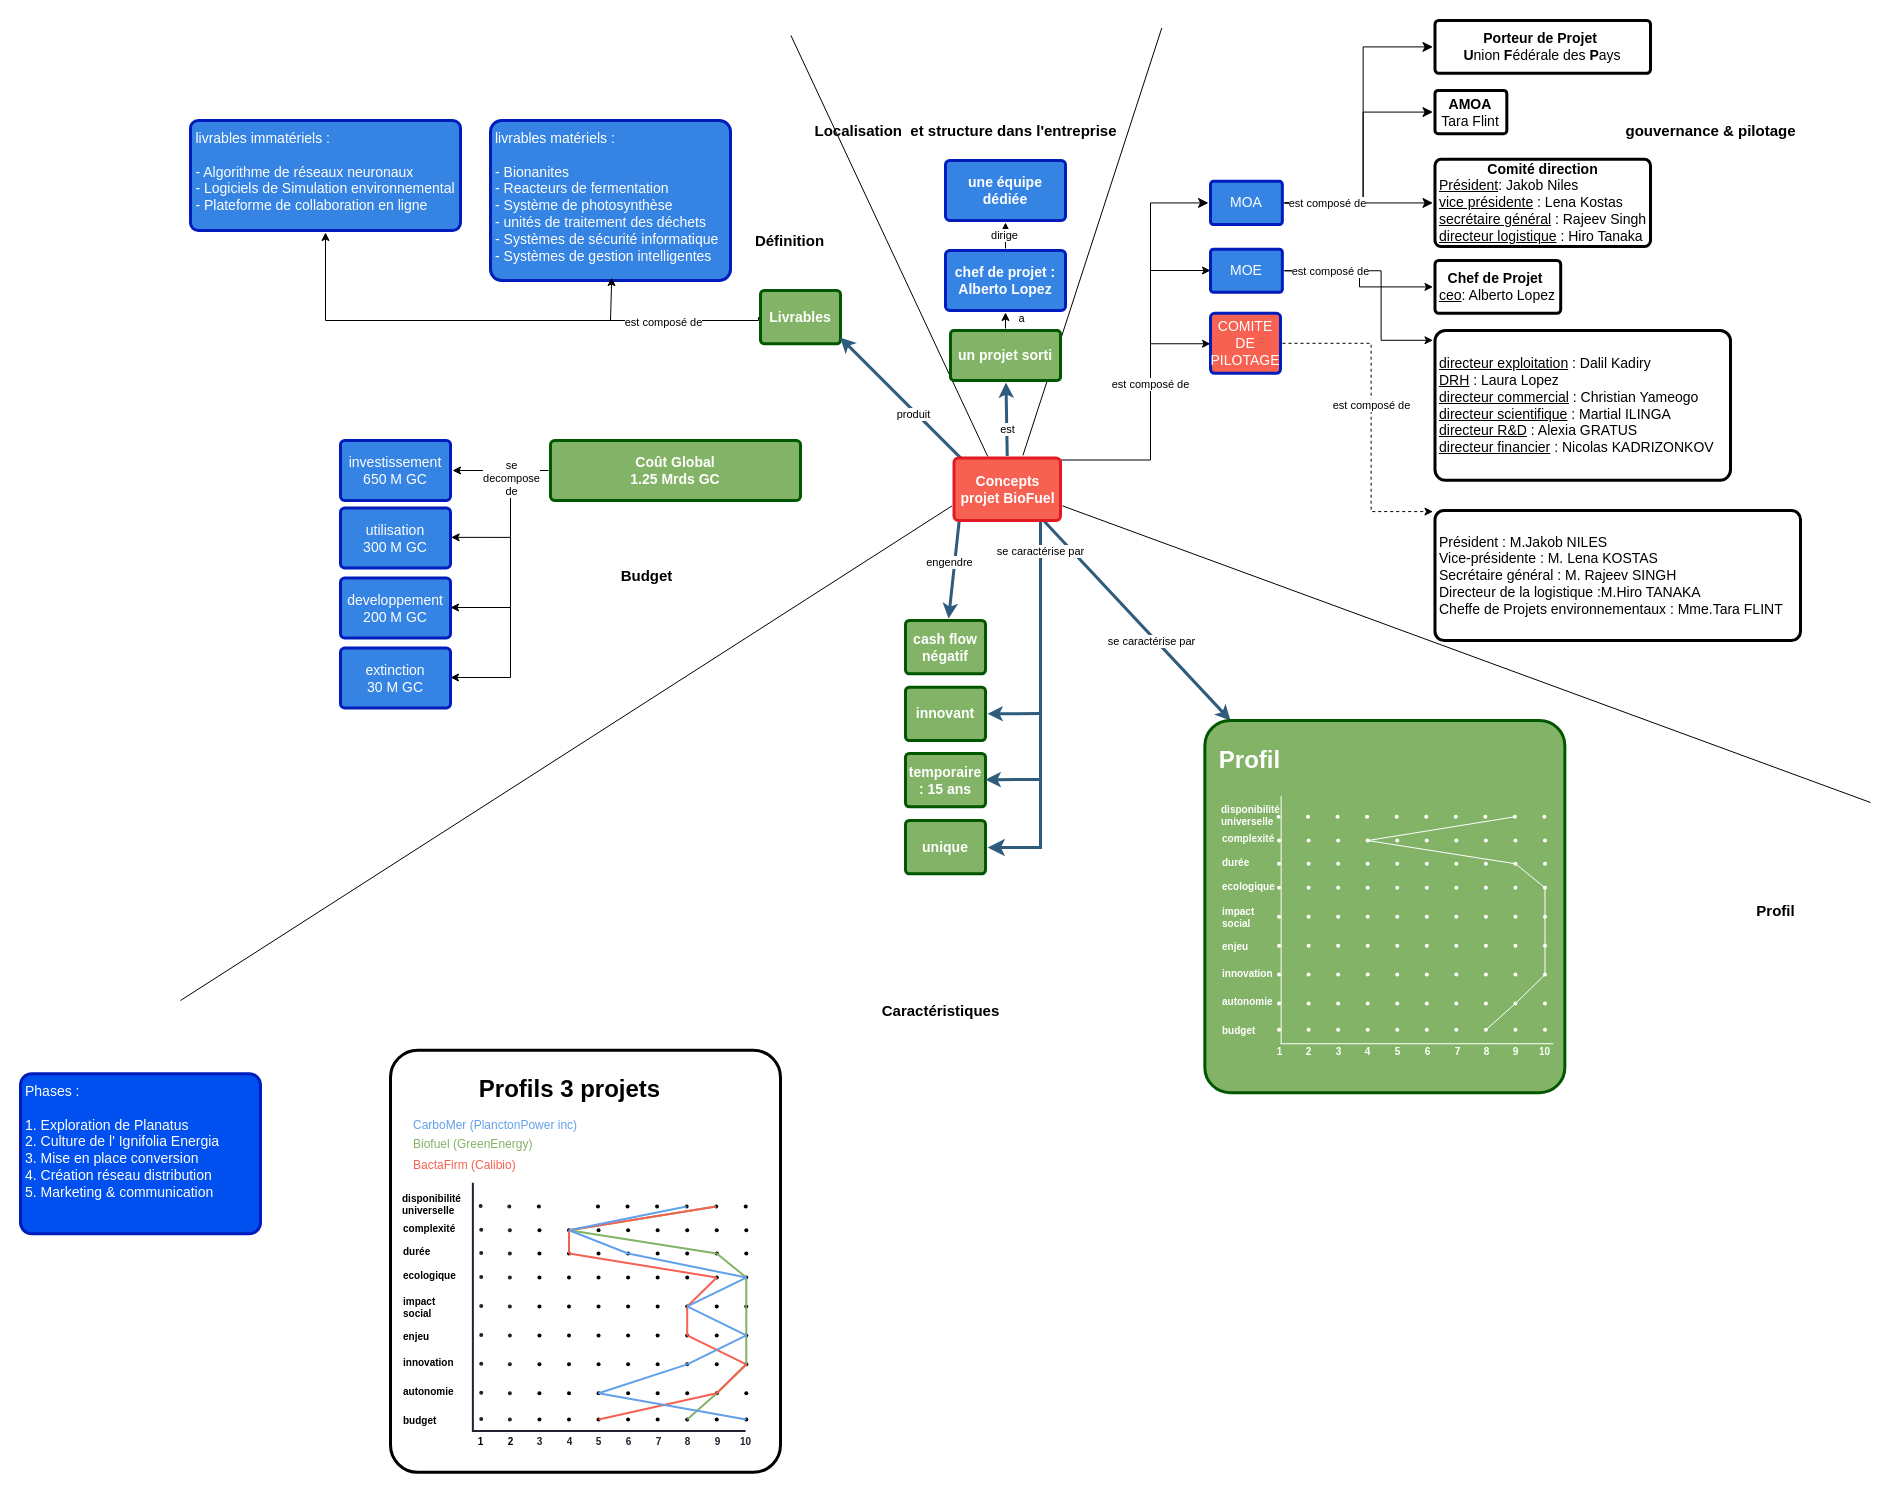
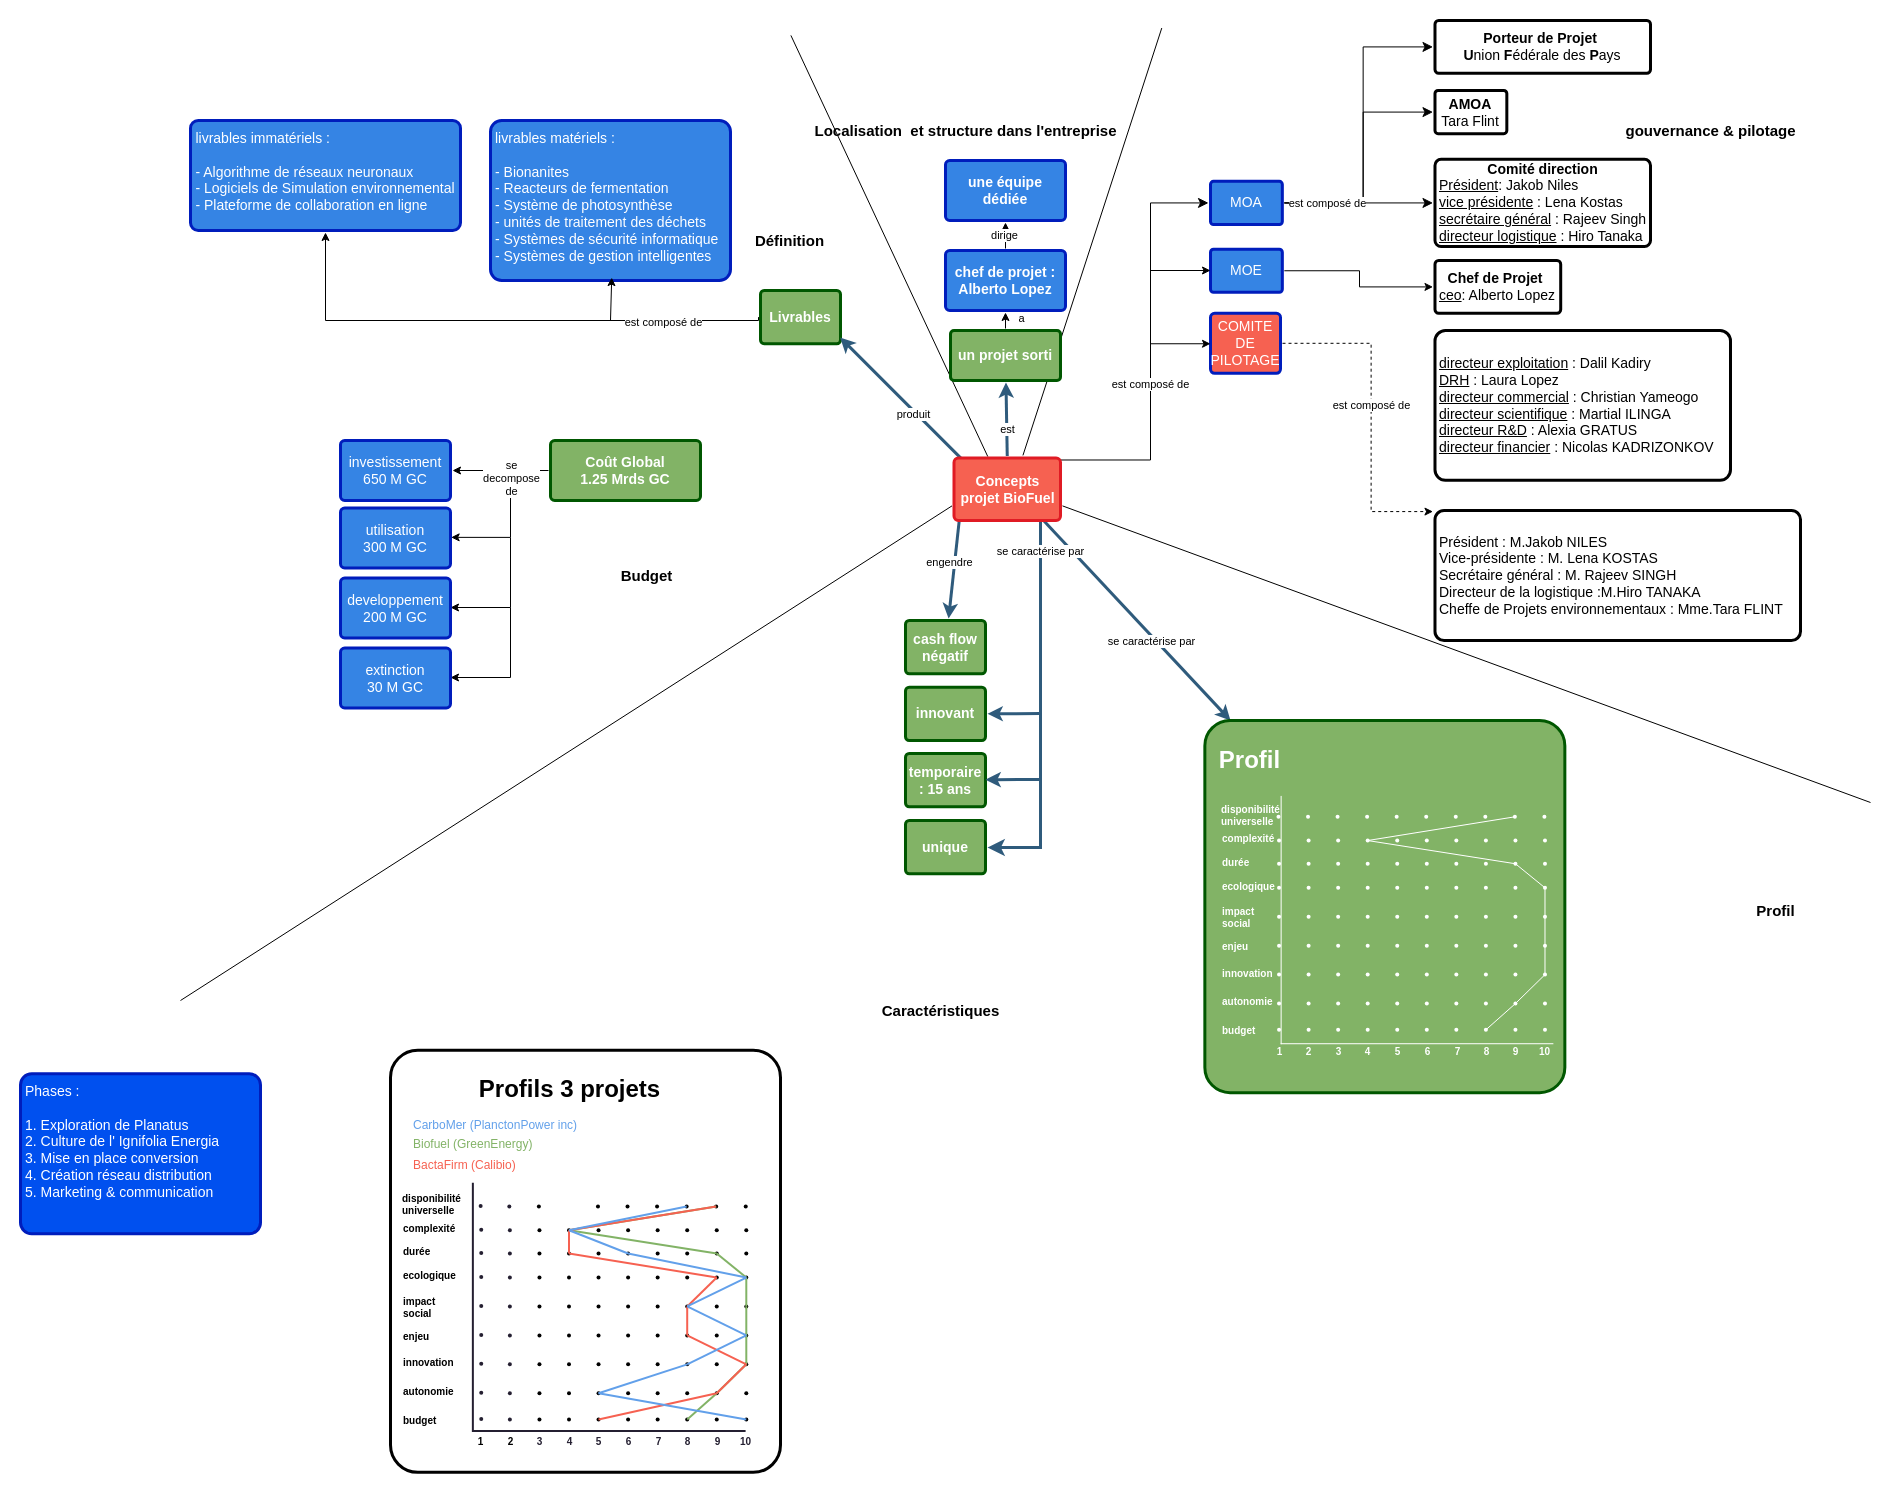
(1381, 318) -> none
(676, 471) -> (626, 471)
